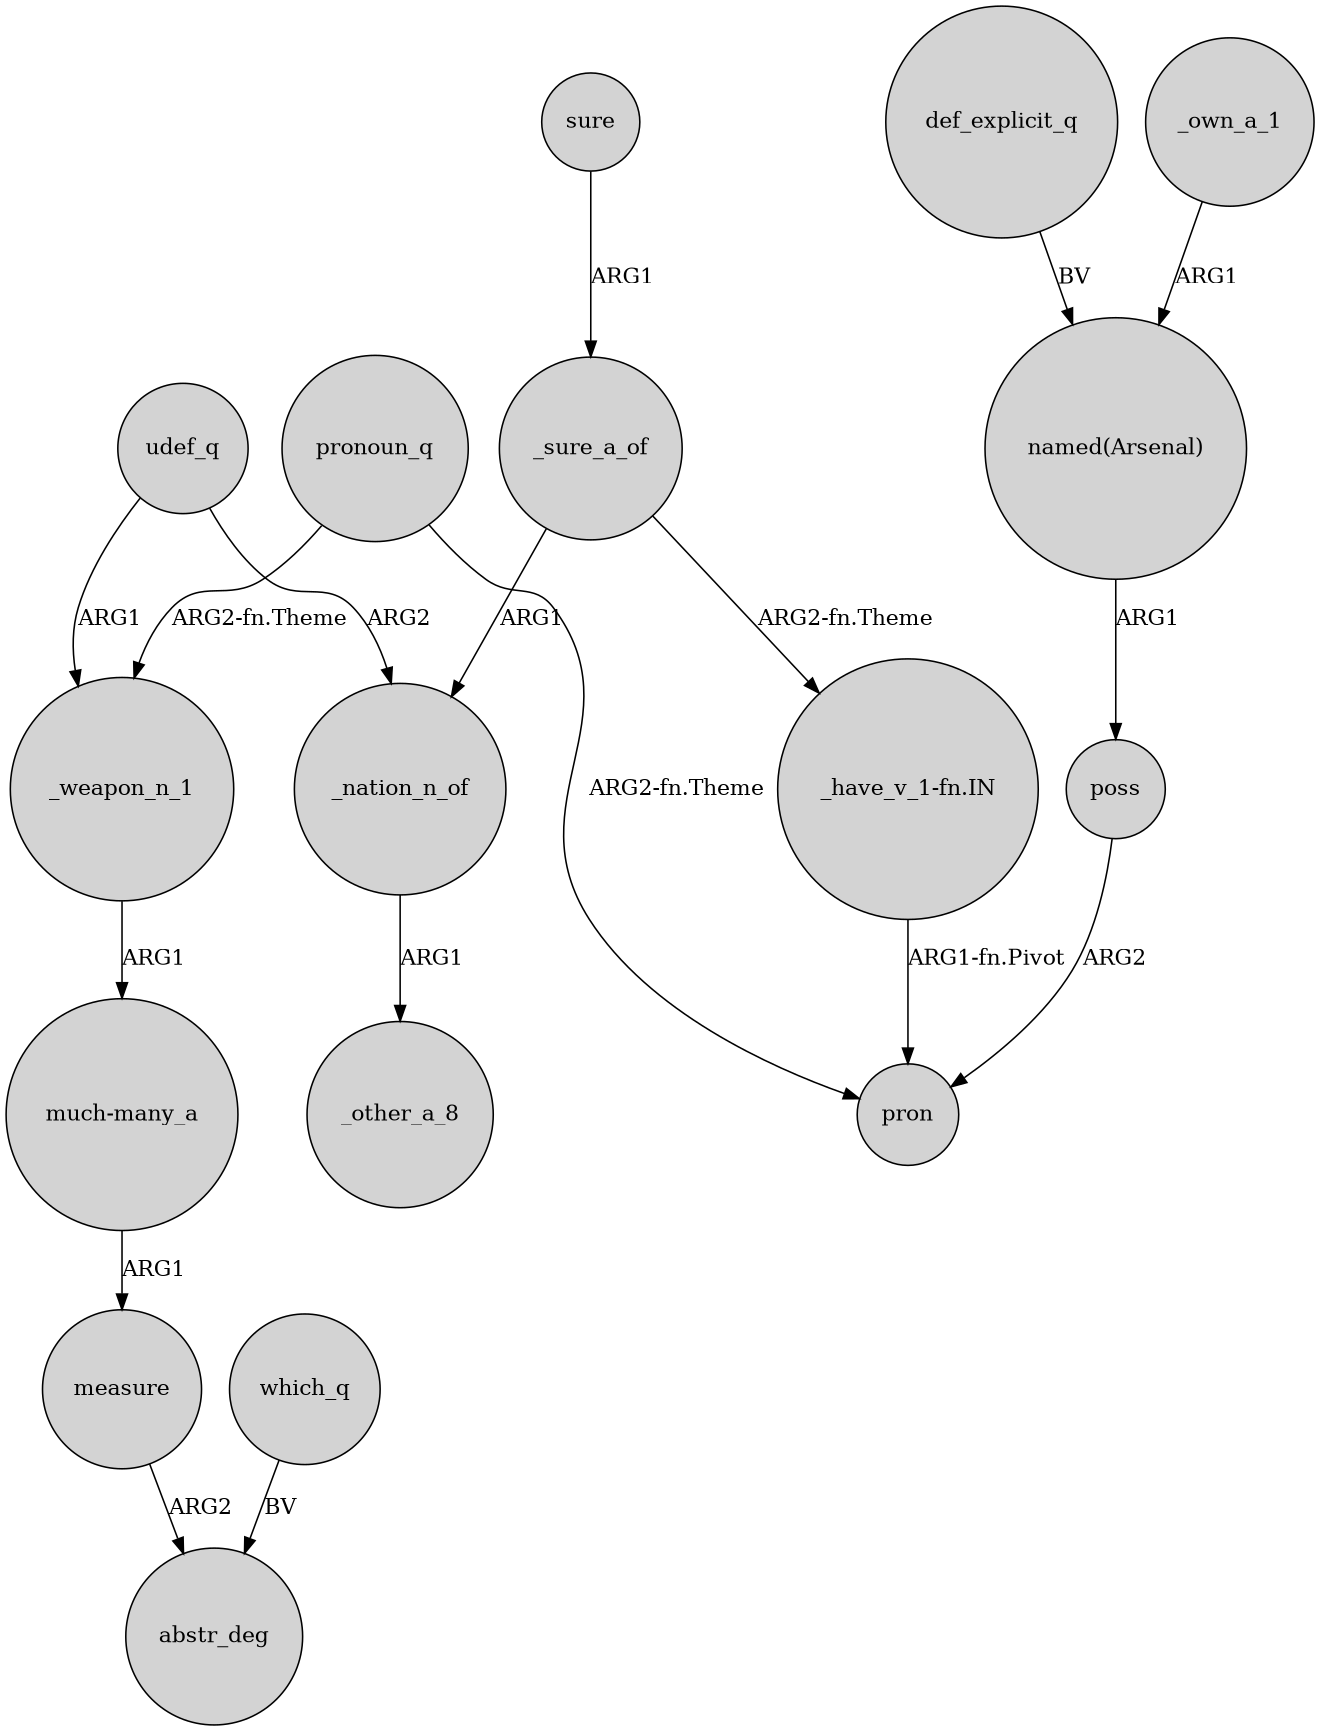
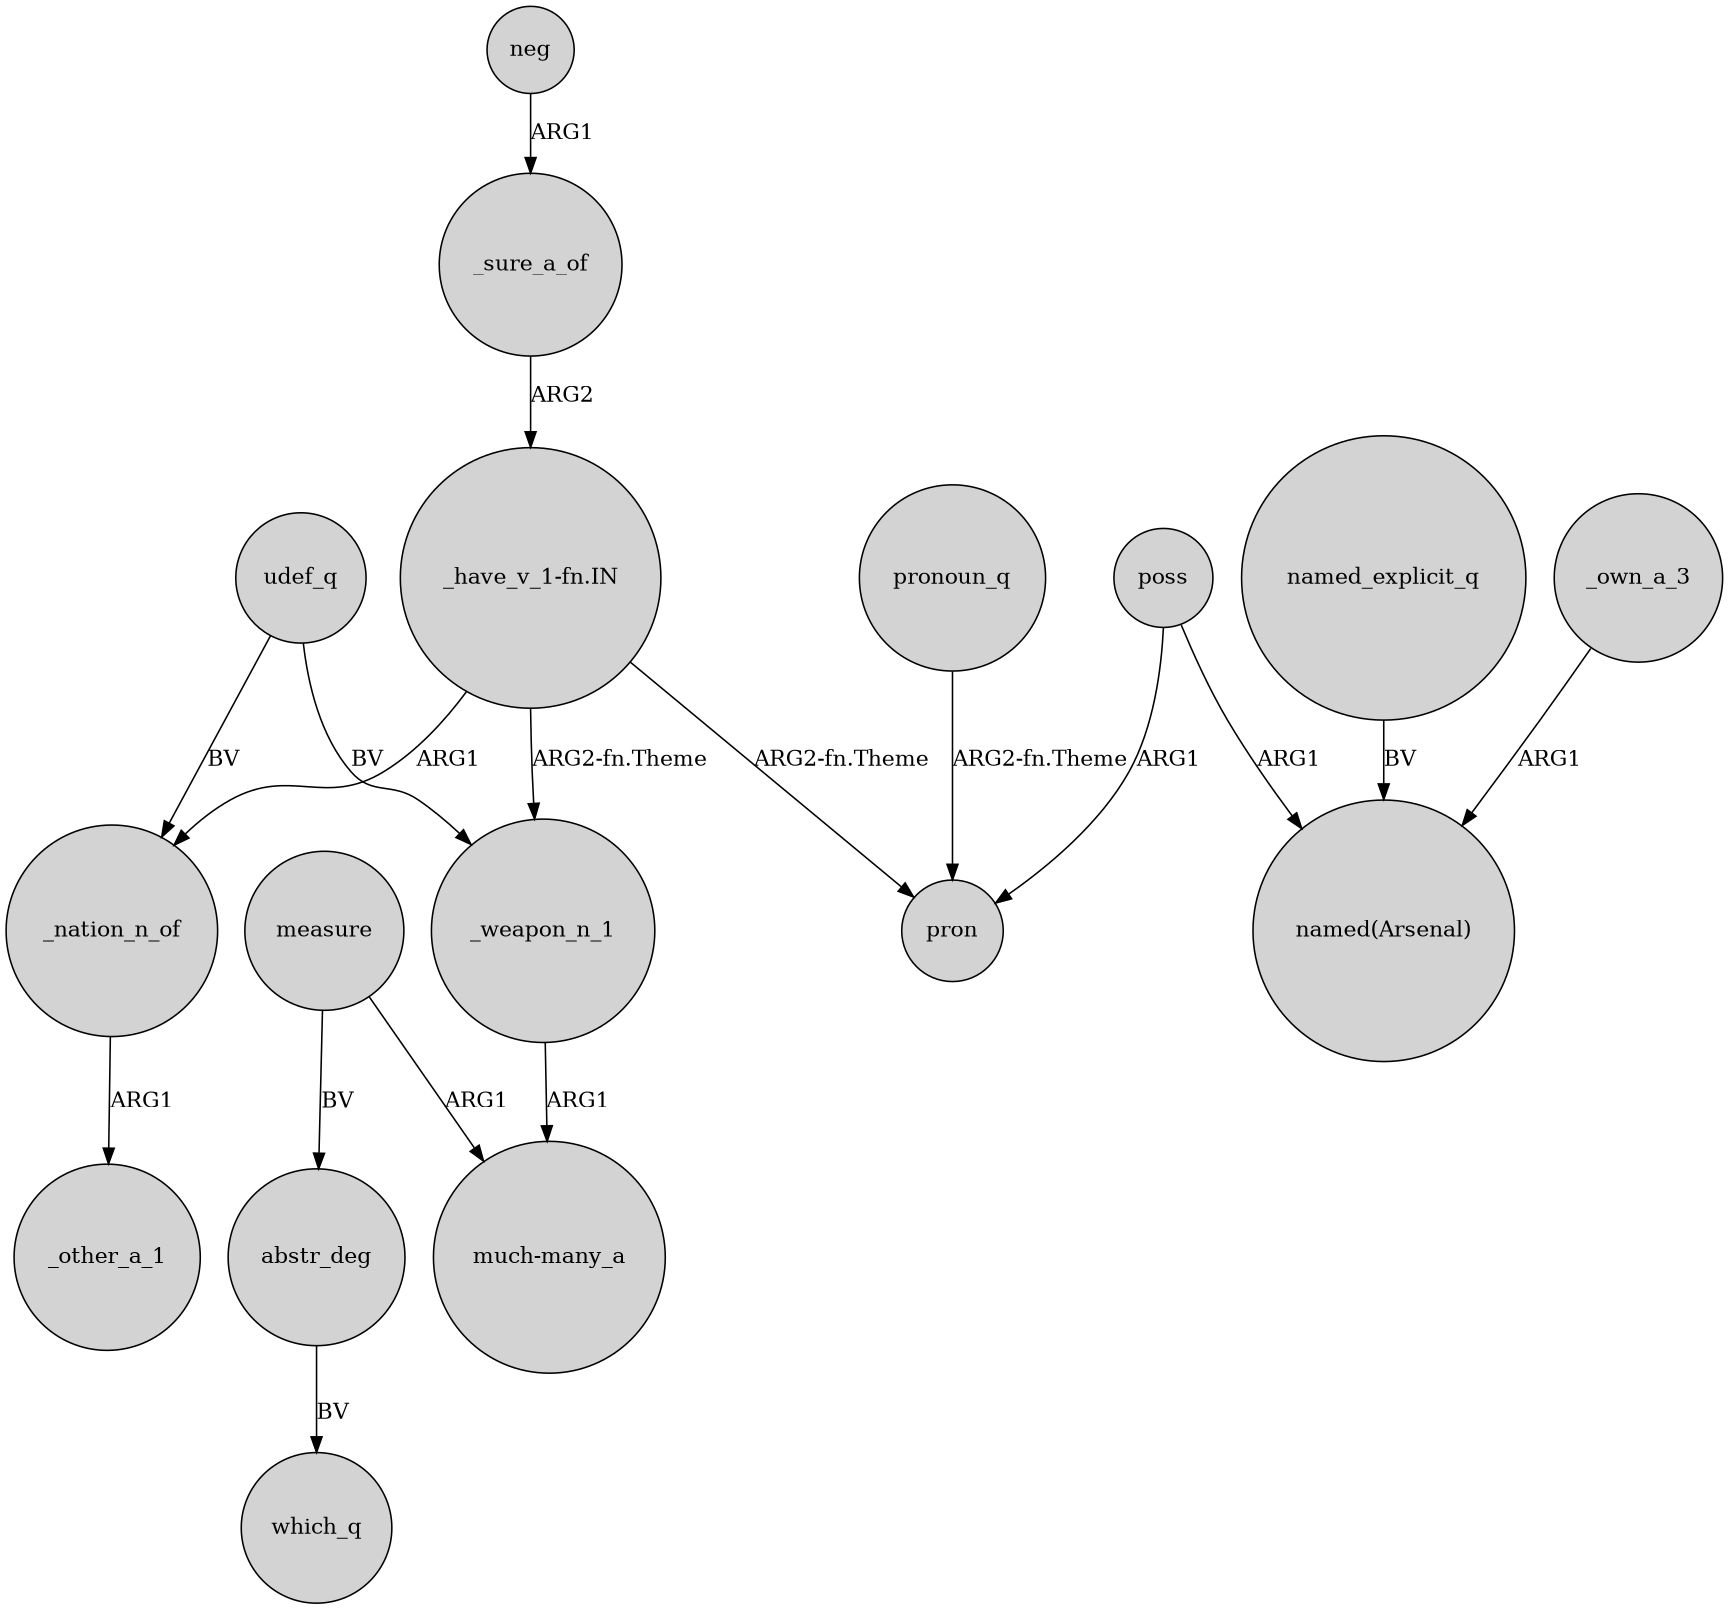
(591, 122) -> (531, 50)
(1002, 122) -> (1384, 578)
(1230, 122) -> (1638, 578)
(224, 591) -> (532, 756)
(503, 606) -> (337, 787)
(110, 619) -> (367, 760)
(399, 619) -> (224, 760)
(845, 619) -> (563, 396)
(1116, 651) -> (1230, 724)
(987, 959) -> (842, 760)
(1115, 959) -> (1169, 760)
(400, 1115) -> (107, 1257)
(122, 1262) -> (422, 1072)
(265, 1499) -> (317, 1391)
(201, 1508) -> (338, 1102)
